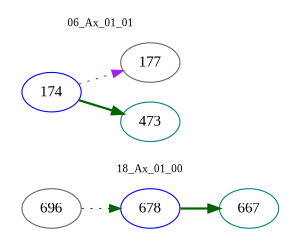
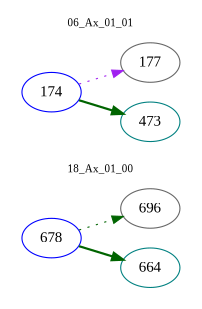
(96, 208) -> (96, 225)
(249, 208) -> (150, 268)
